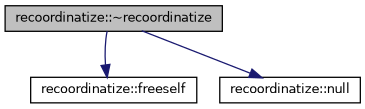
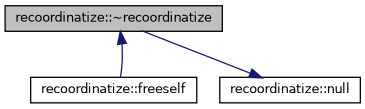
(105, 48) -> (122, 61)
